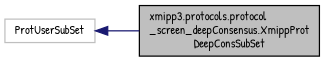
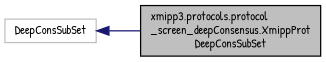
(50, 31) -> (51, 31)
